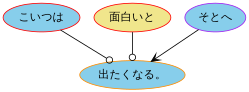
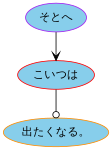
(132, 18) -> none
(178, 43) -> (56, 42)
